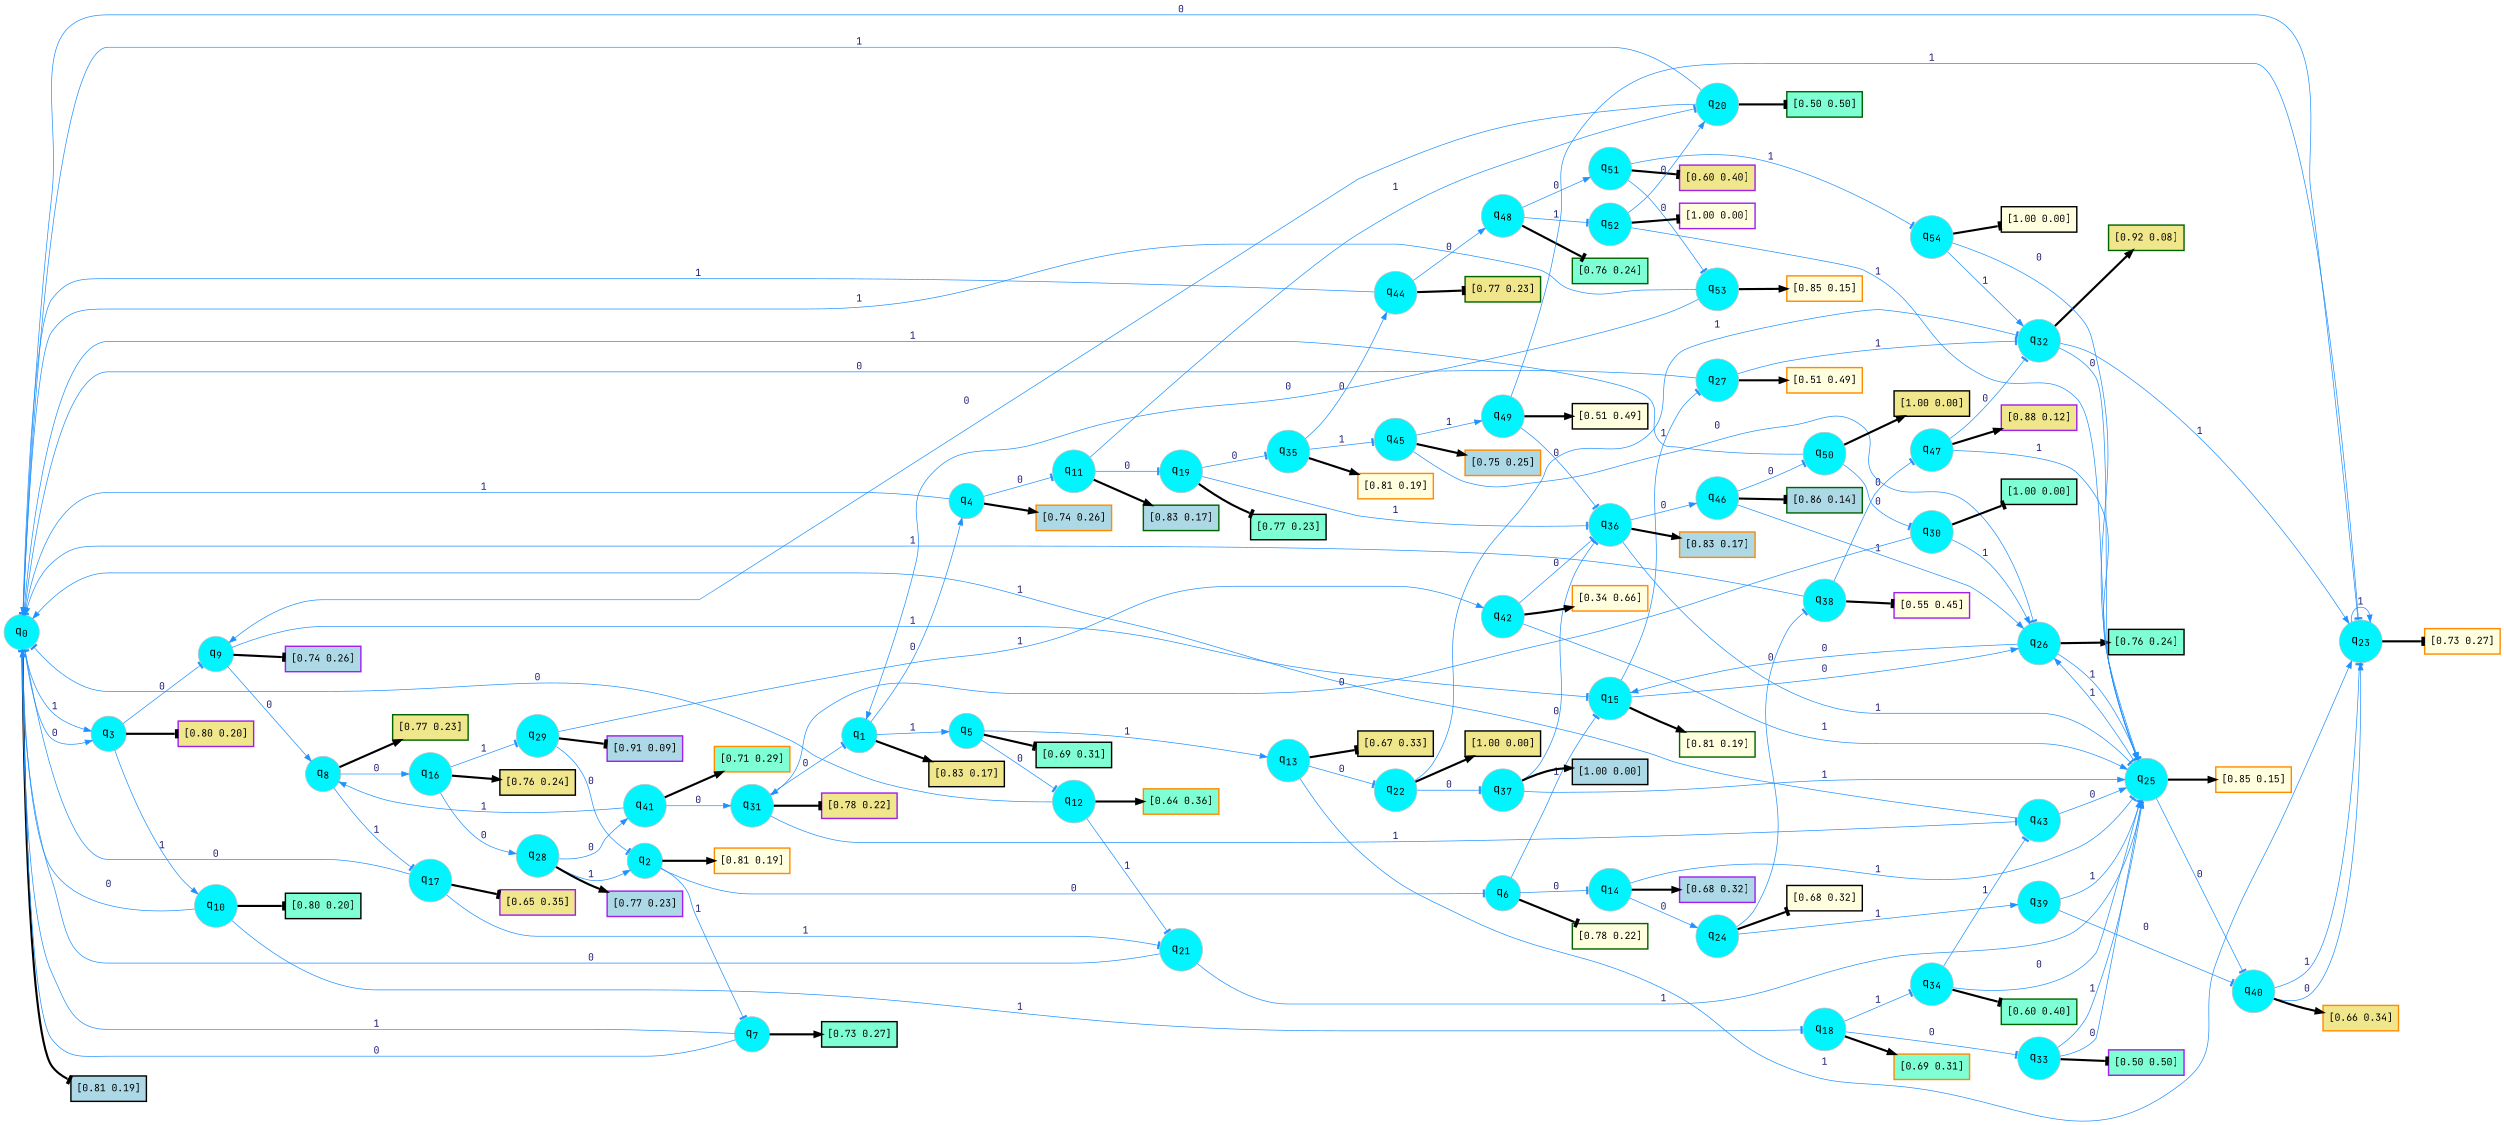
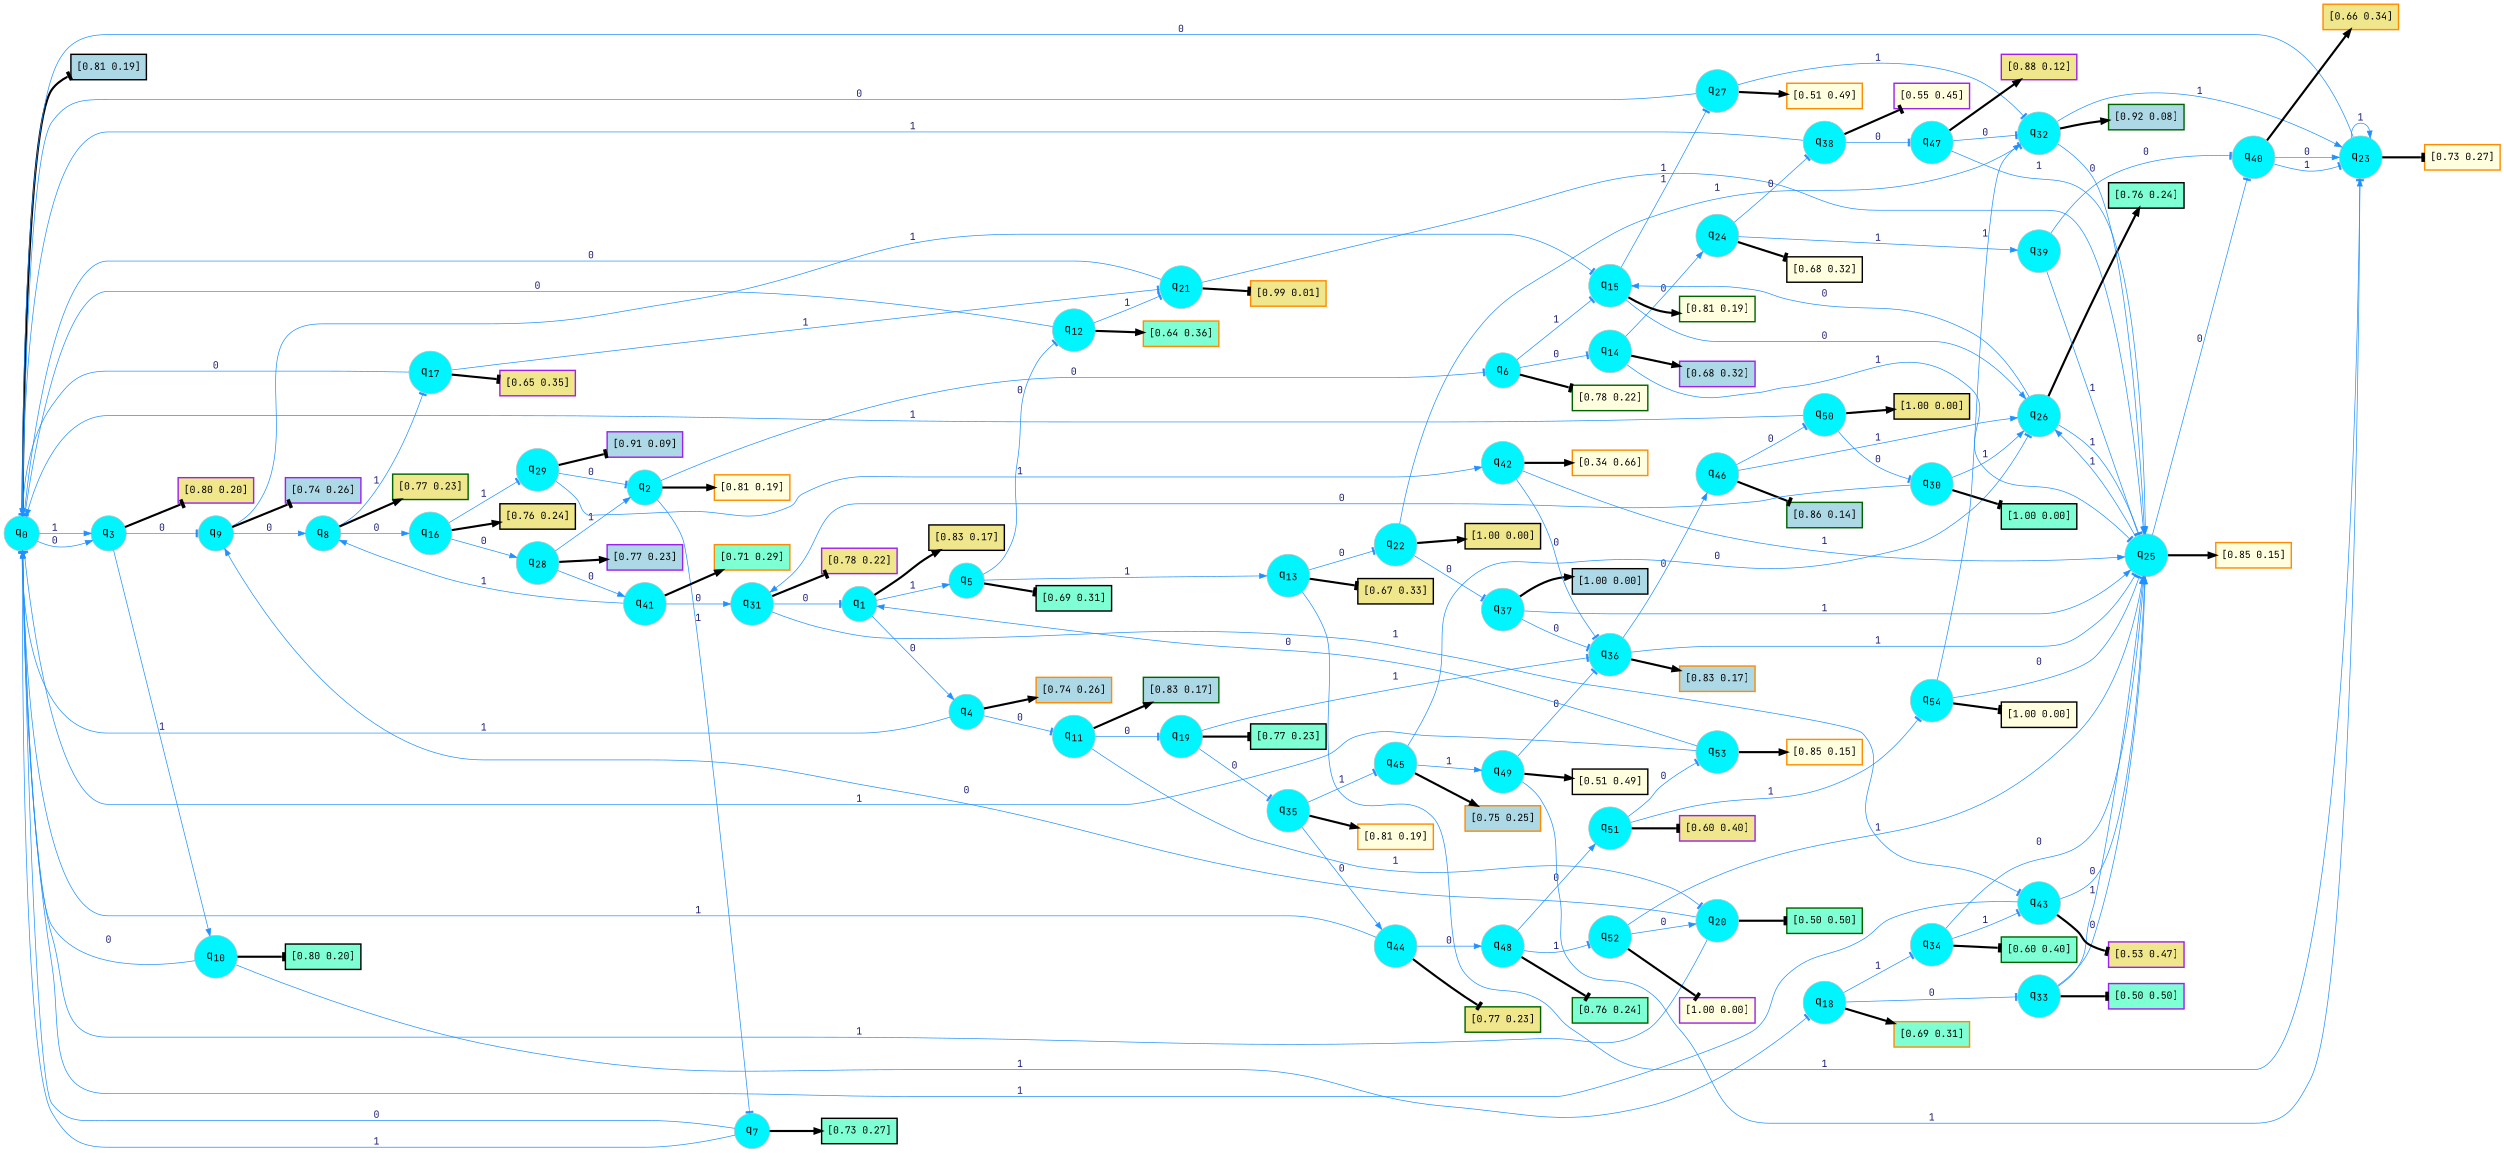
(2146, 238) -> (2146, 117)
none -> (1288, 294)
none -> (2146, 955)
